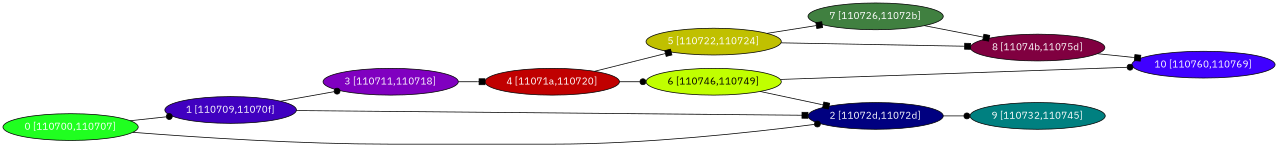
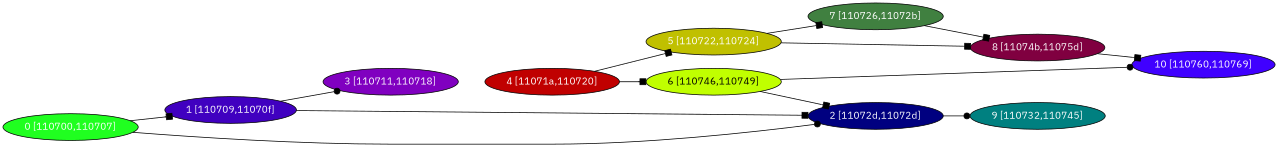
(468, 82) -> none
(630, 82) -> (630, 82)
(148, 119) -> (148, 119)
